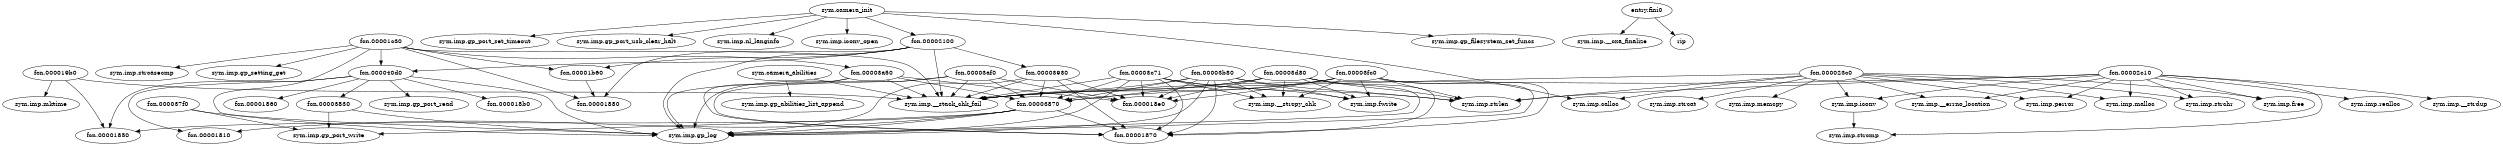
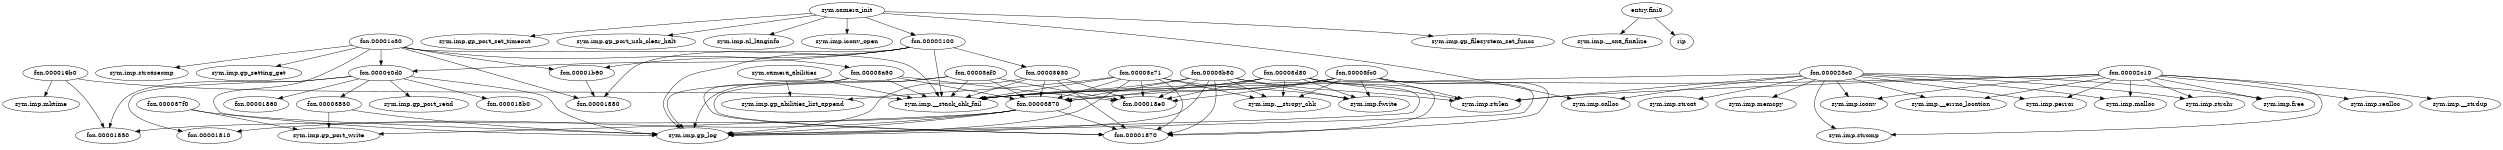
(1306, 91) -> (950, 92)
(1854, 118) -> (1815, 106)
